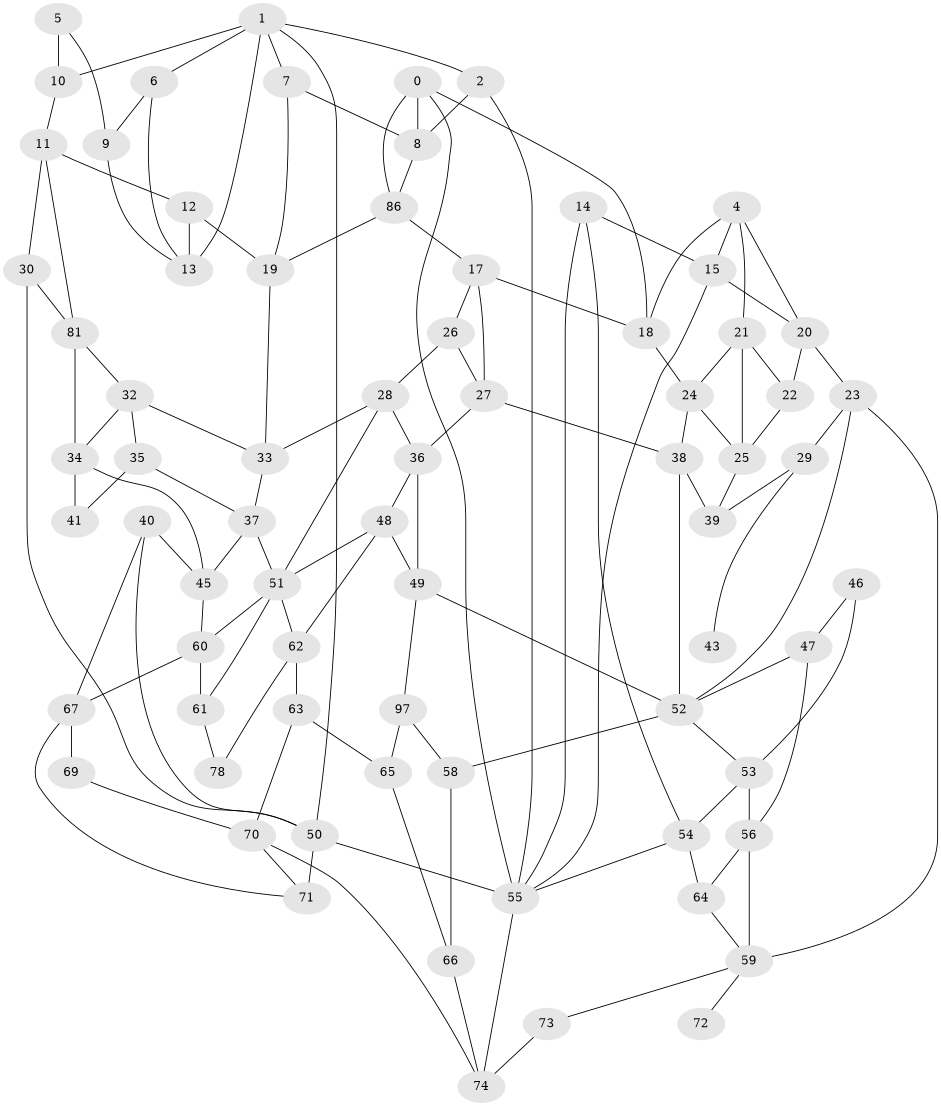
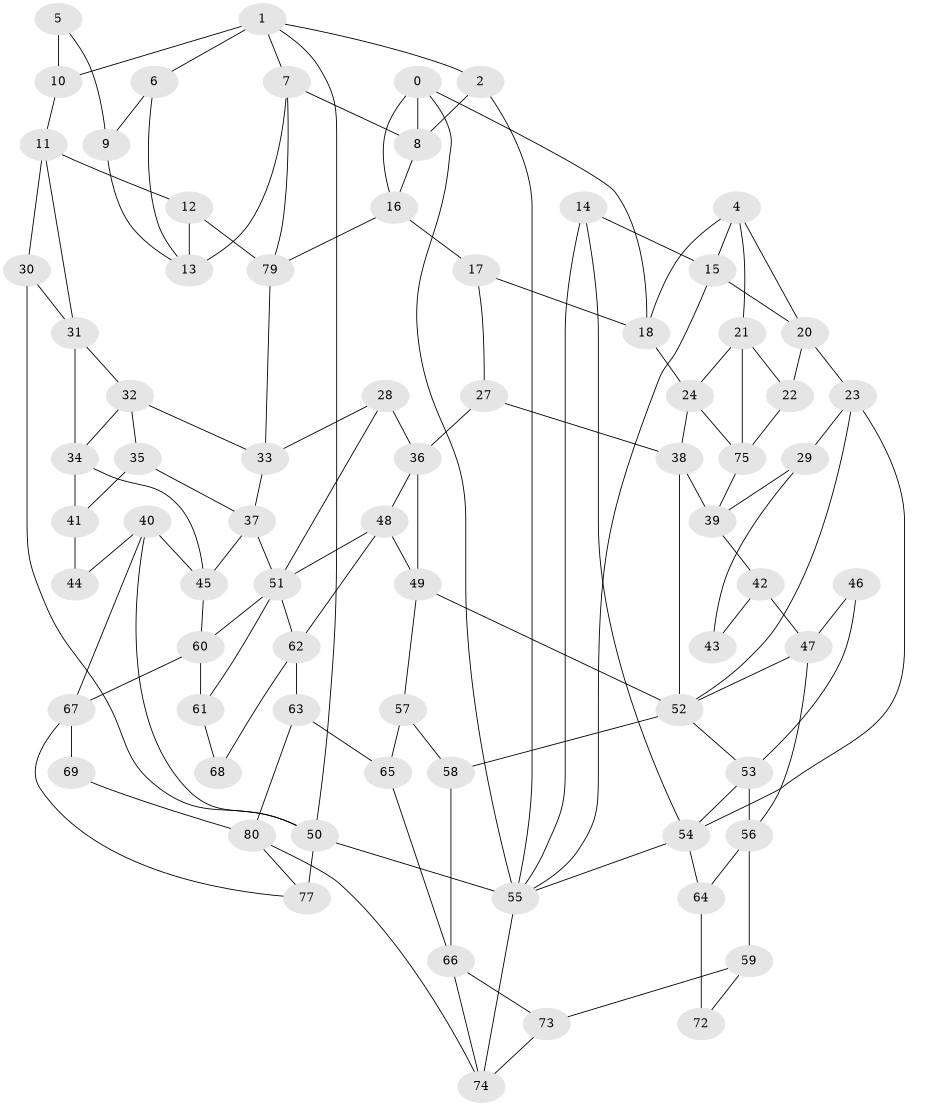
(240, 149) -> (266, 190)
(394, 208) -> (394, 208)
(270, 270) -> (270, 270)
(75, 333) -> (75, 333)
(451, 333) -> none
(742, 459) -> (742, 459)
none -> (75, 584)
none -> (761, 584)
(403, 710) -> (403, 710)
(938, 721) -> (903, 666)
(218, 773) -> (218, 773)
(252, 836) -> (252, 836)
(307, 898) -> (307, 898)
(725, 930) -> (701, 961)
none -> (504, 996)
